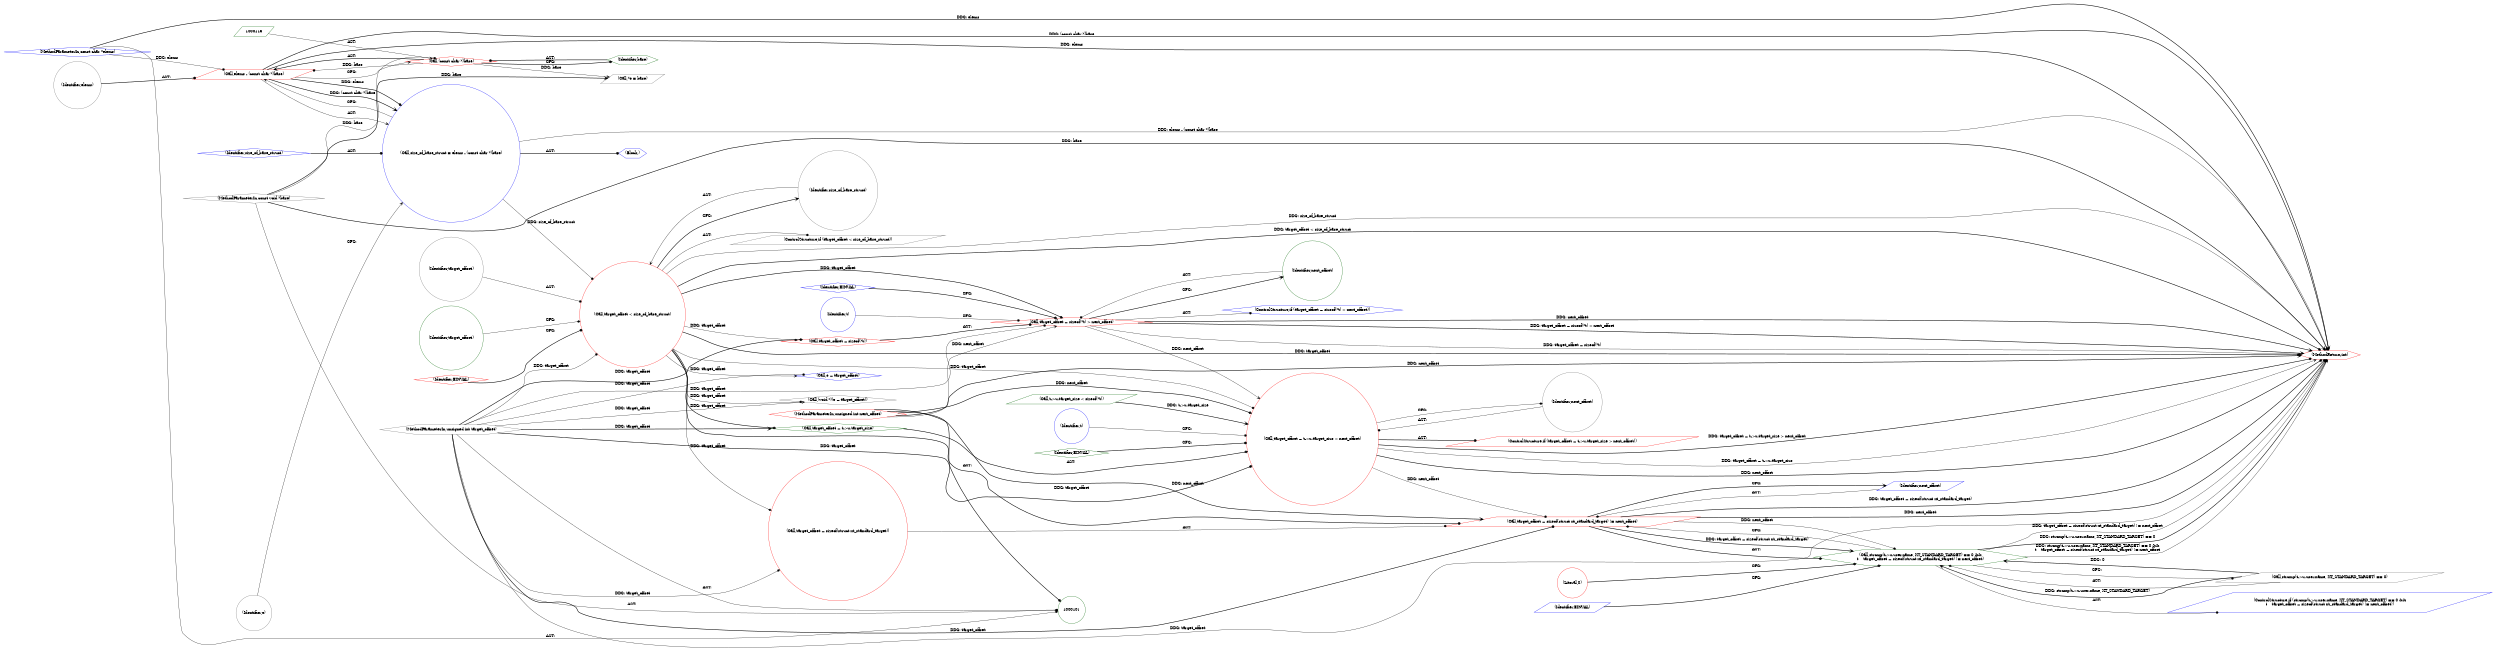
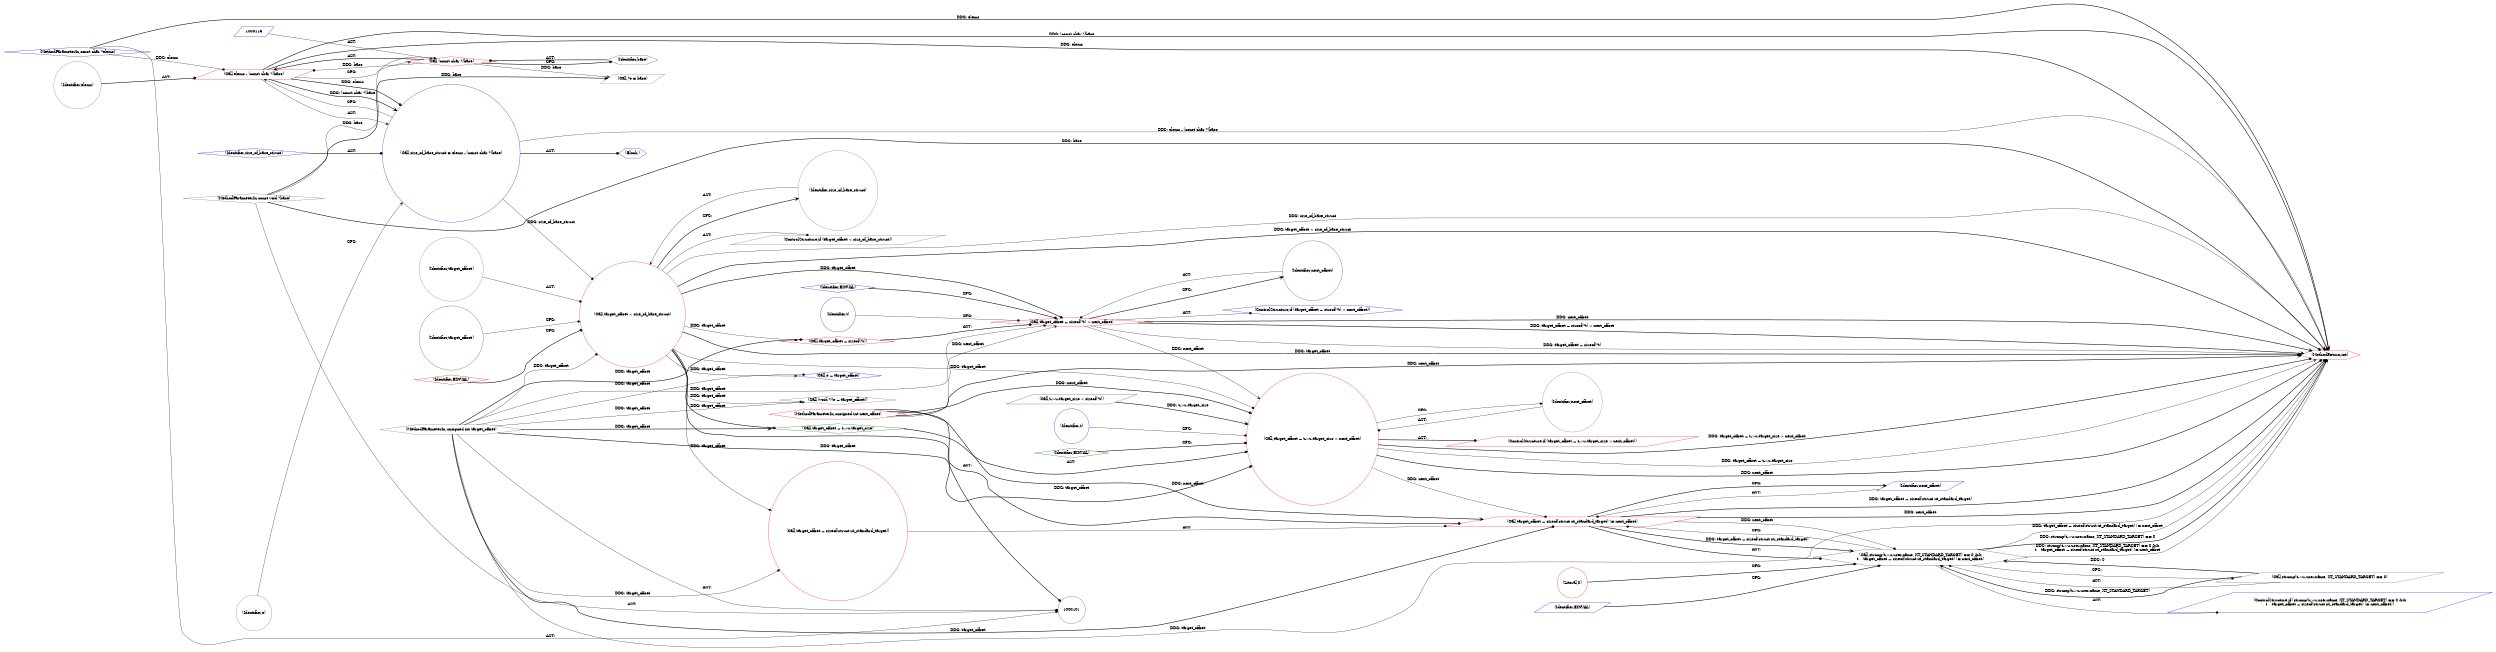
(254, 32) -> (254, 32)
